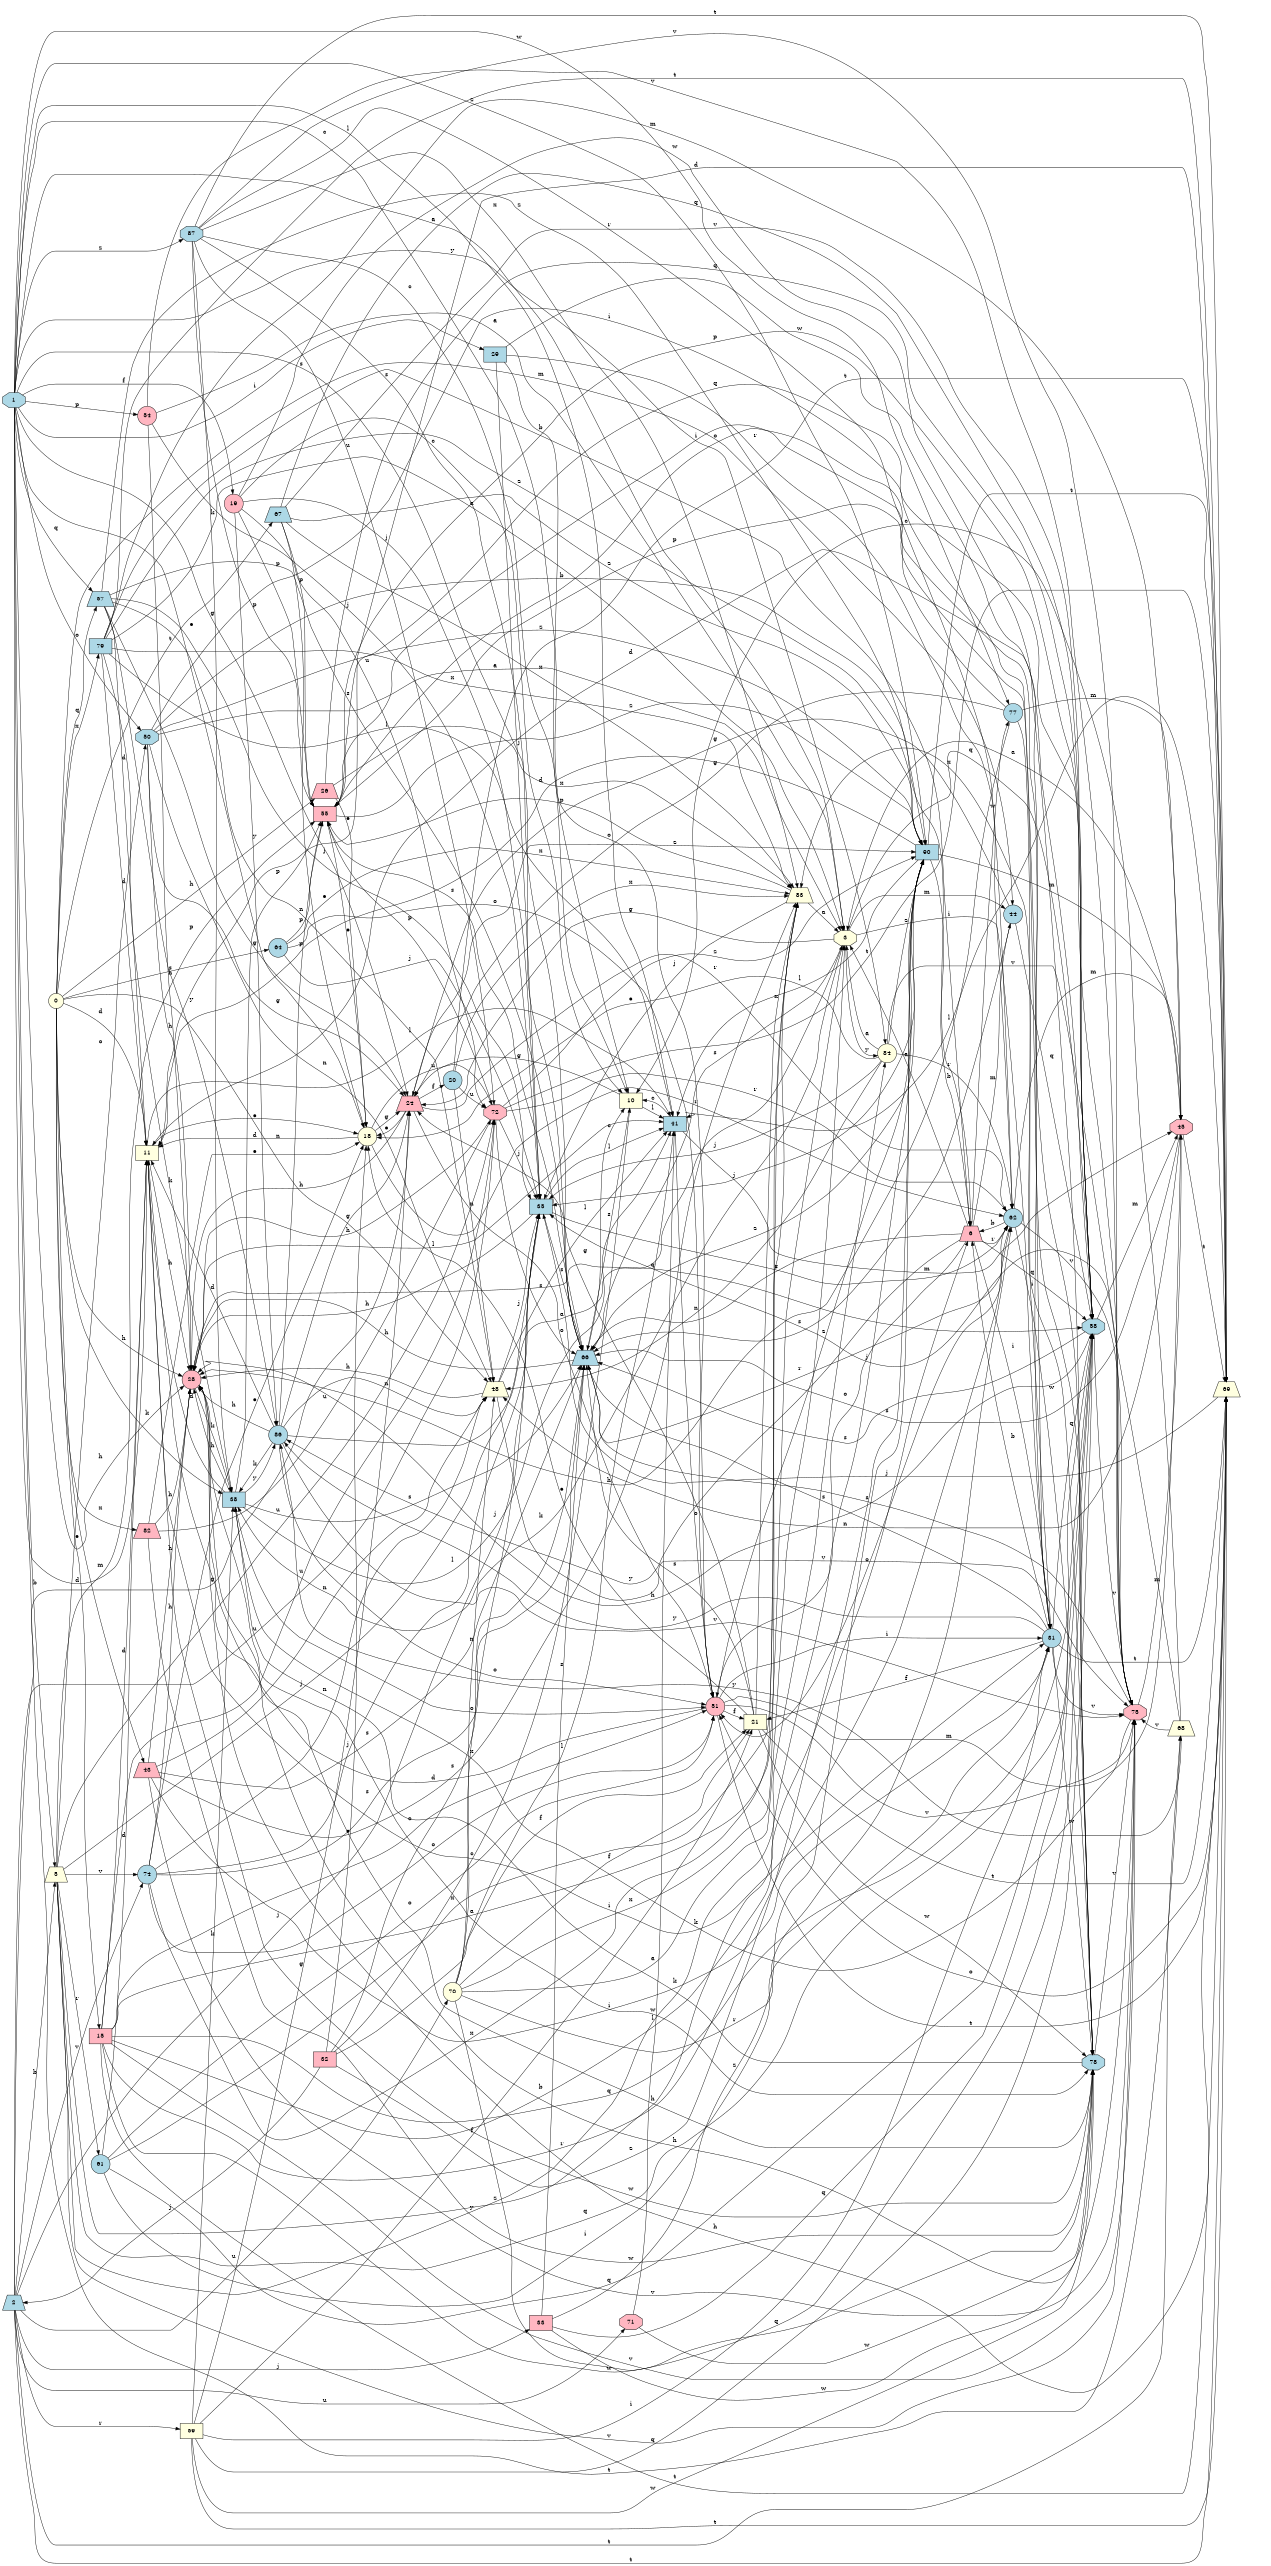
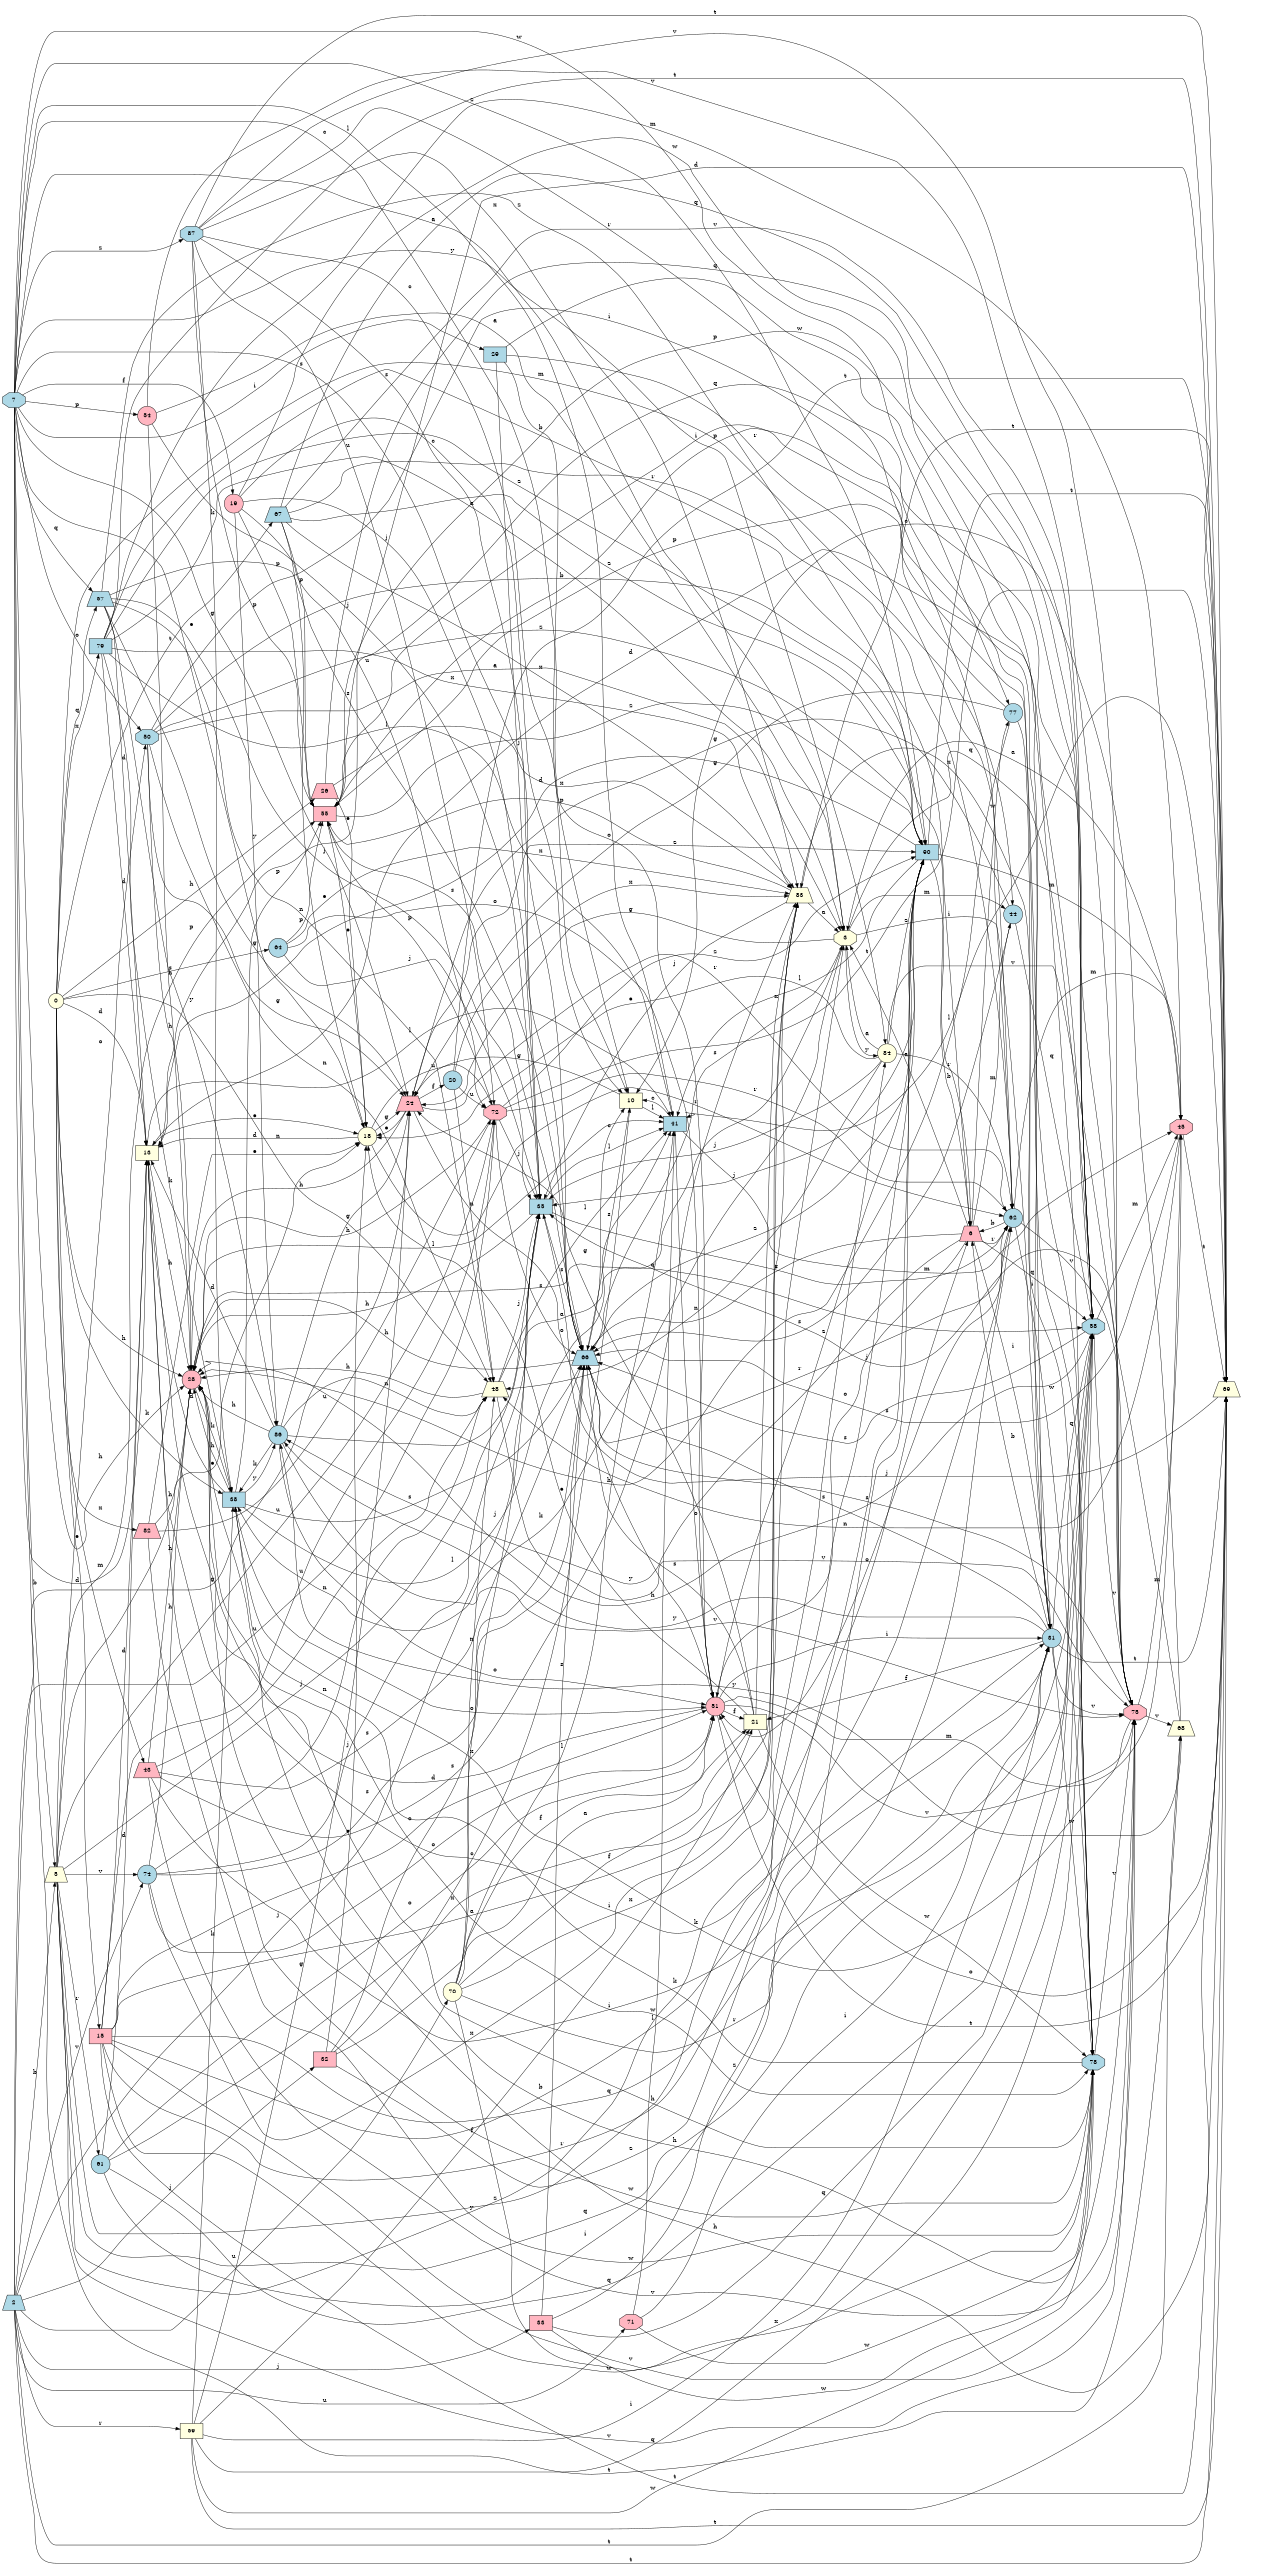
(14, 400) -> (14, 400)
(715, 436) -> (715, 436)
none -> (867, 600)
(1152, 716) -> none
(295, 1125) -> none
(147, 1153) -> (147, 1153)
(220, 1497) -> (174, 1502)
(785, 1576) -> (573, 1831)
(1156, 1729) -> (1157, 1720)
(1186, 1876) -> (1183, 430)
none -> (860, 2015)
(193, 2196) -> (177, 2186)
(776, 2321) -> (776, 2321)
